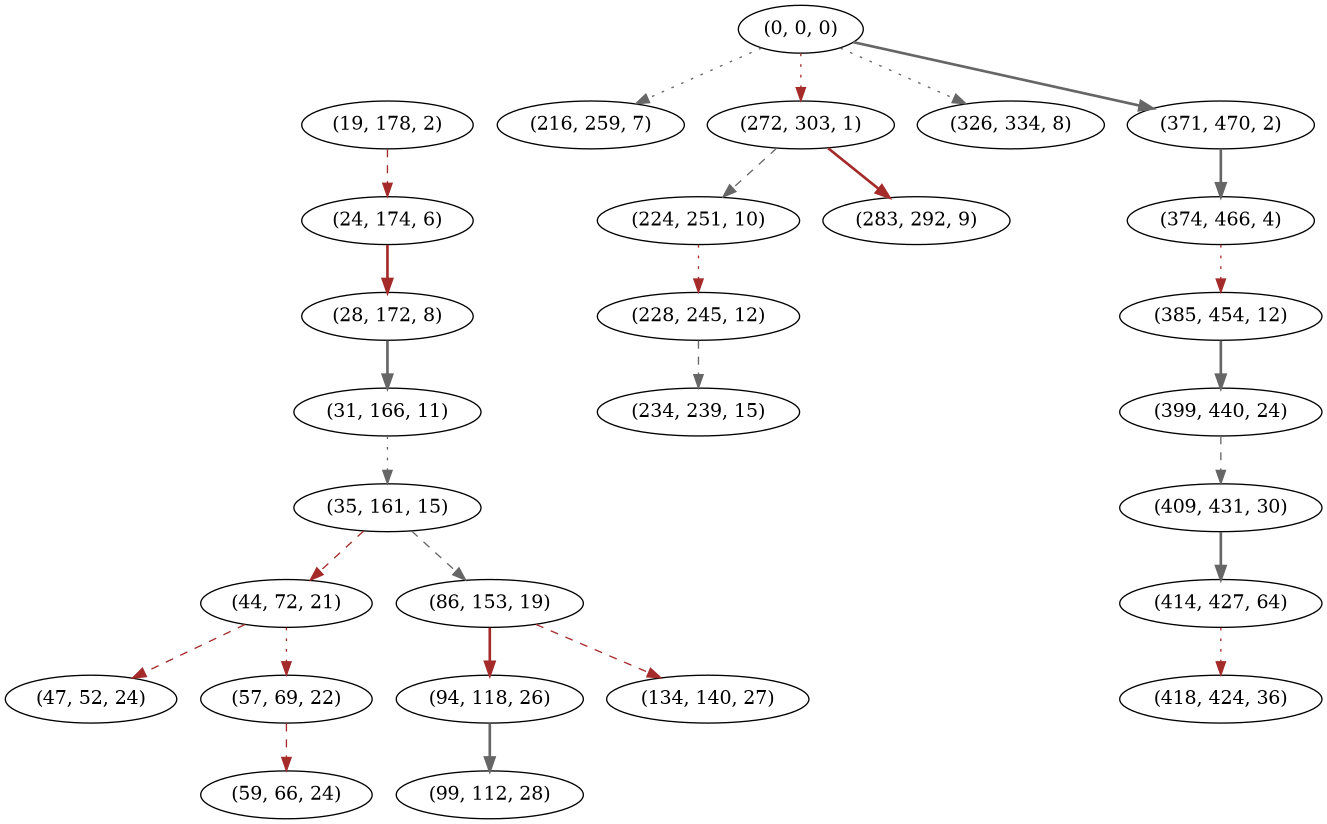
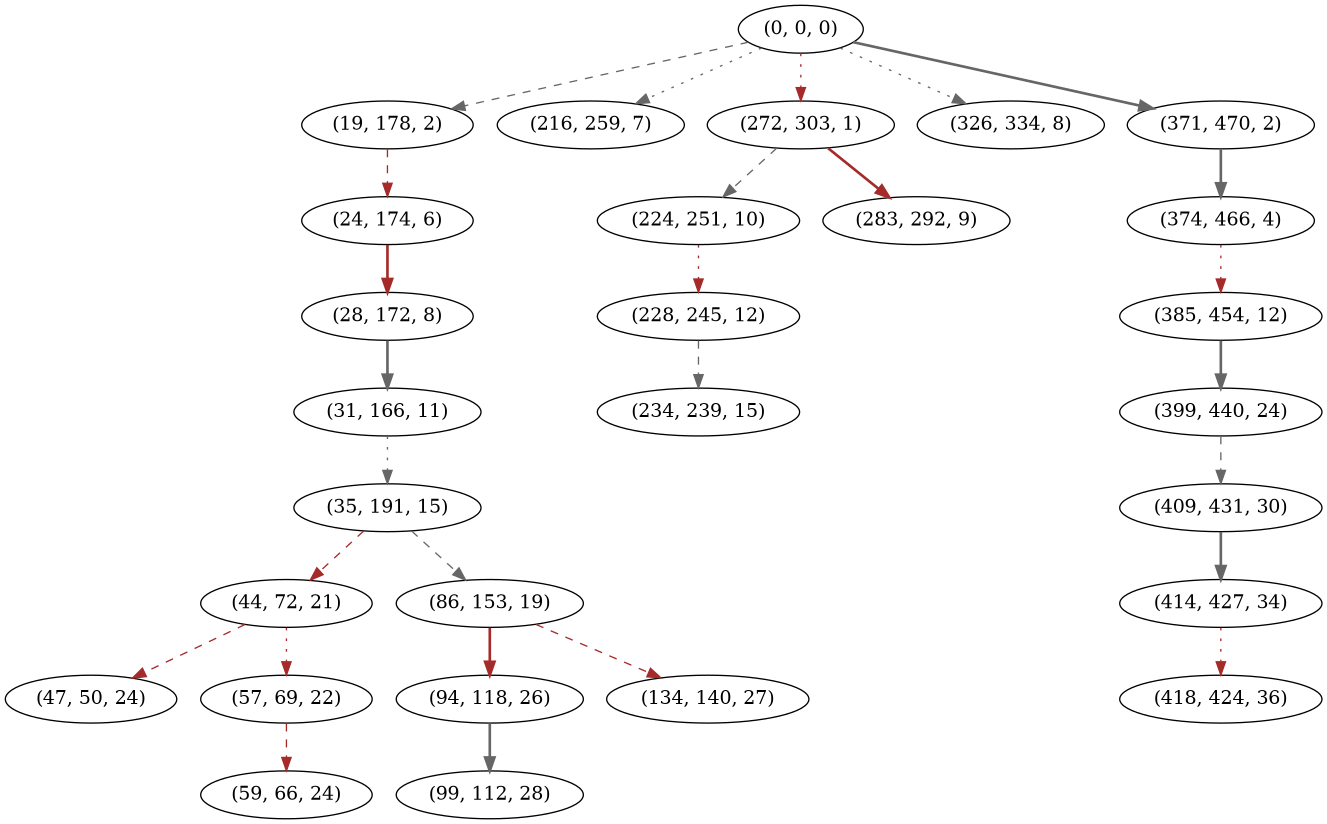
none -> (606, 74)
(387, 508) -> (387, 508)
(1221, 603) -> (1221, 603)
(91, 699) -> (91, 699)
